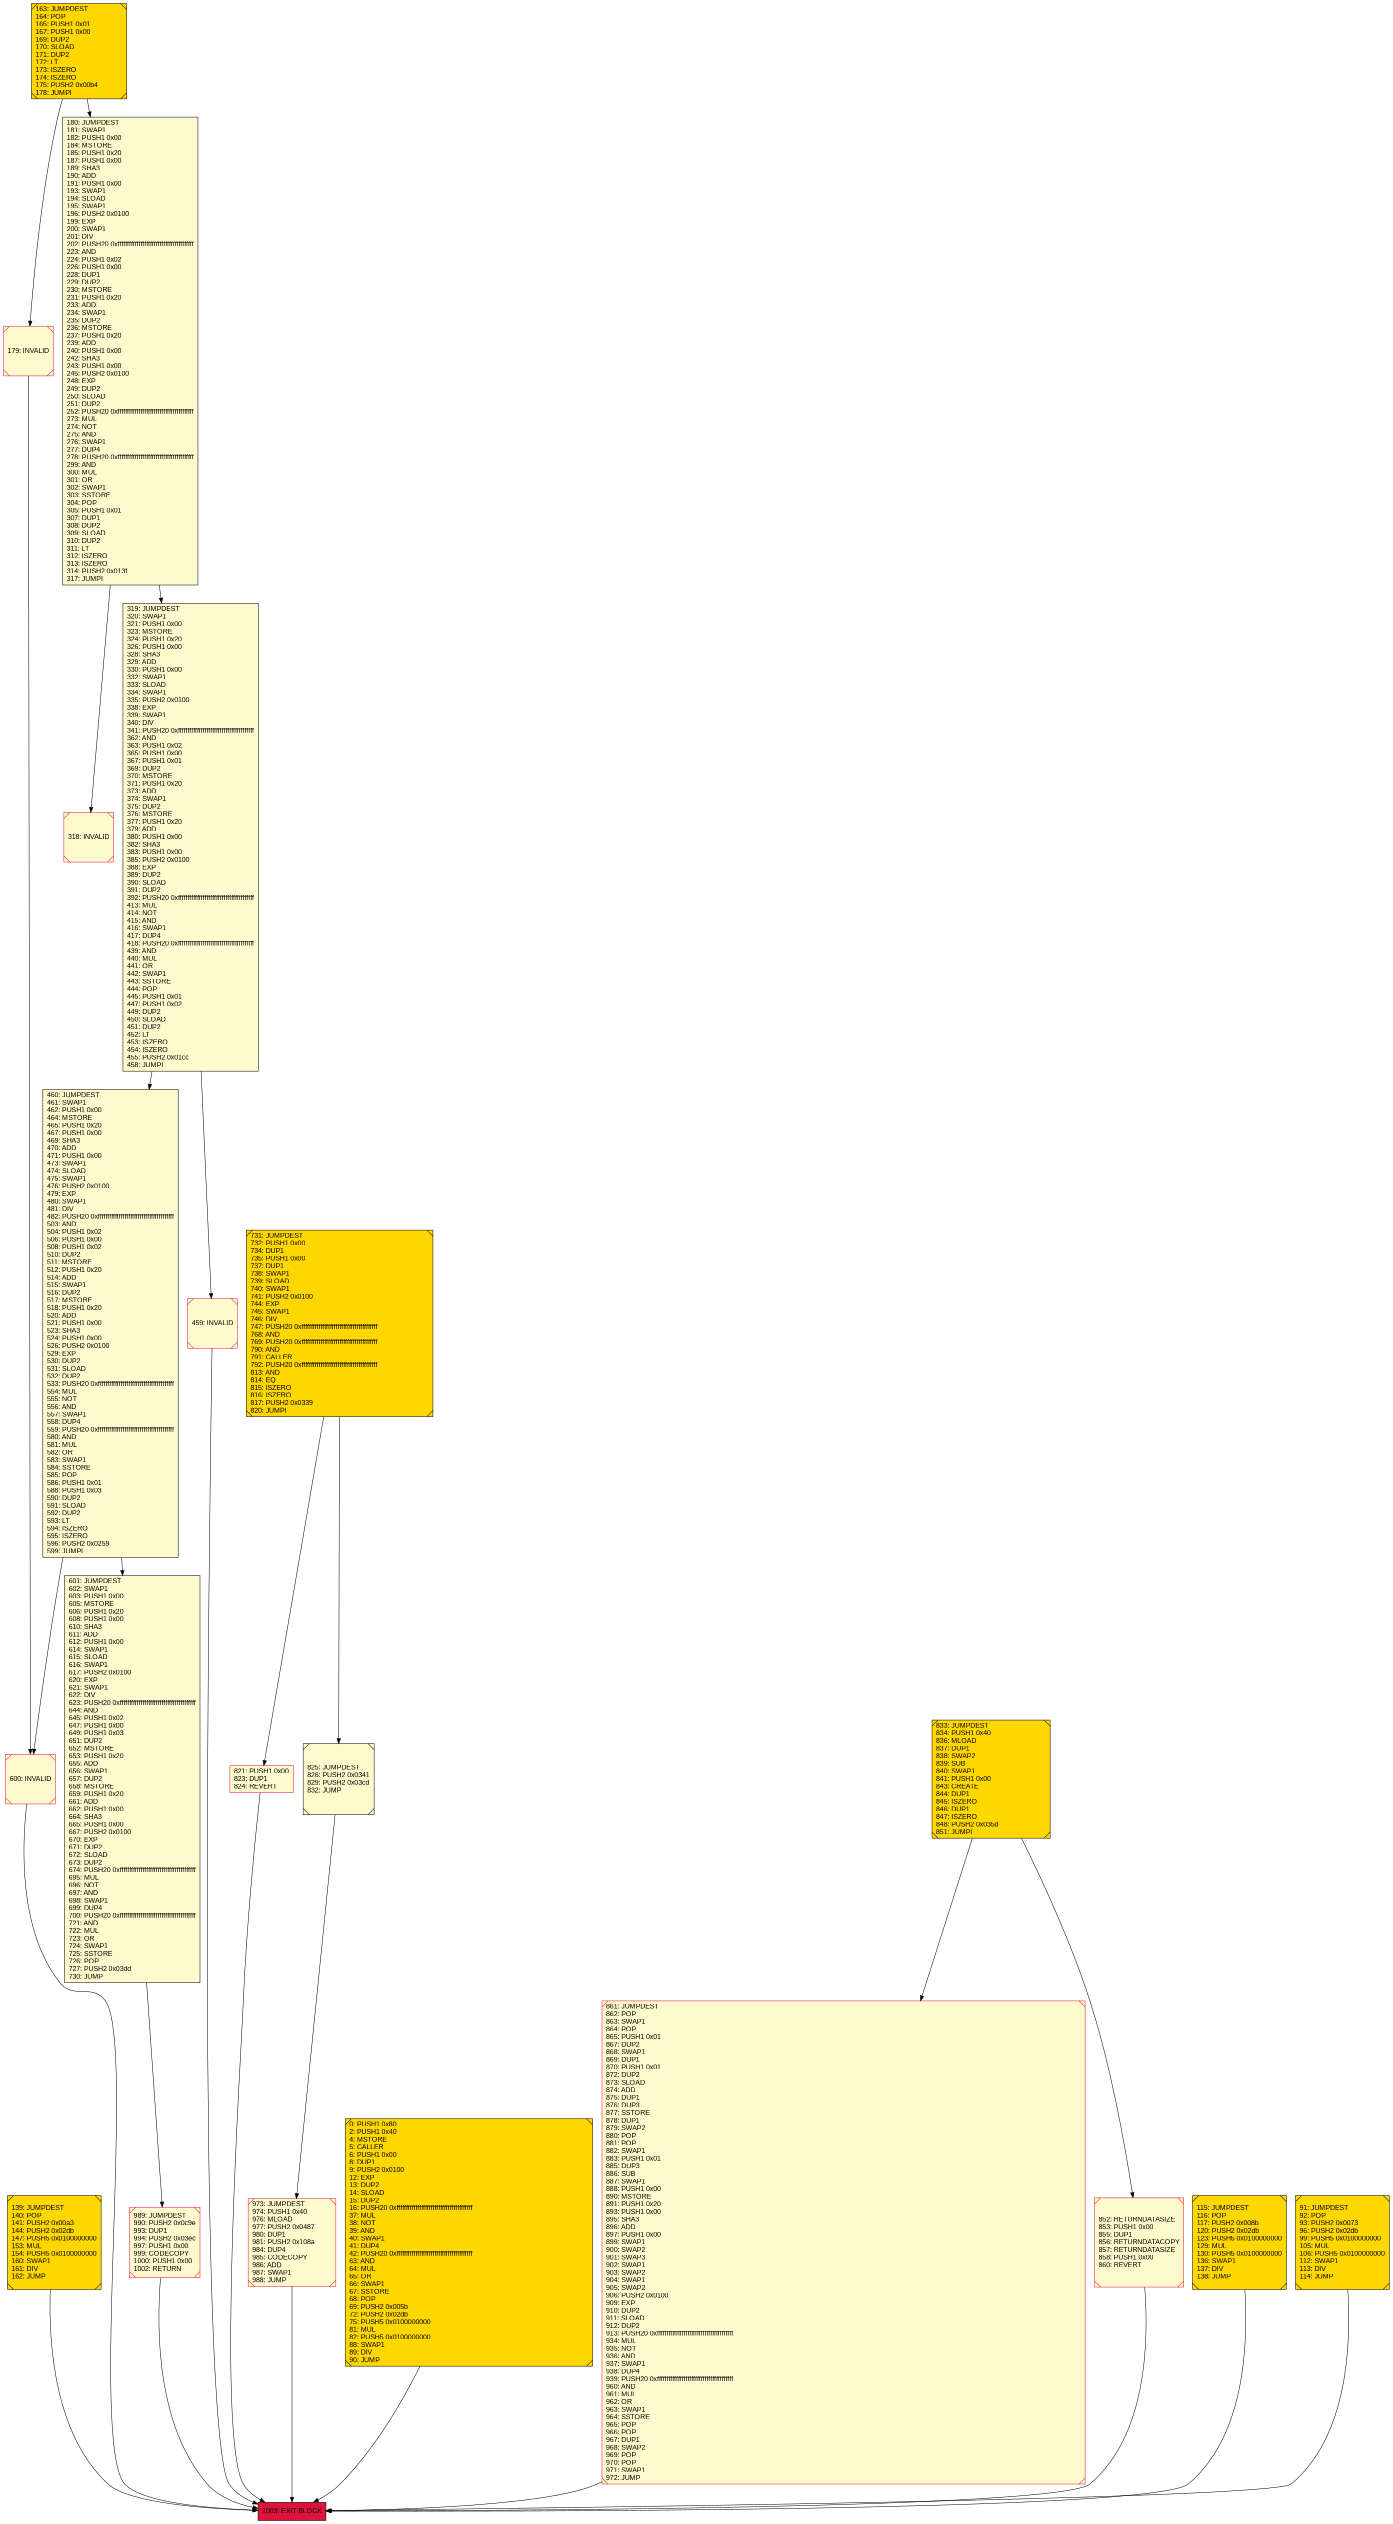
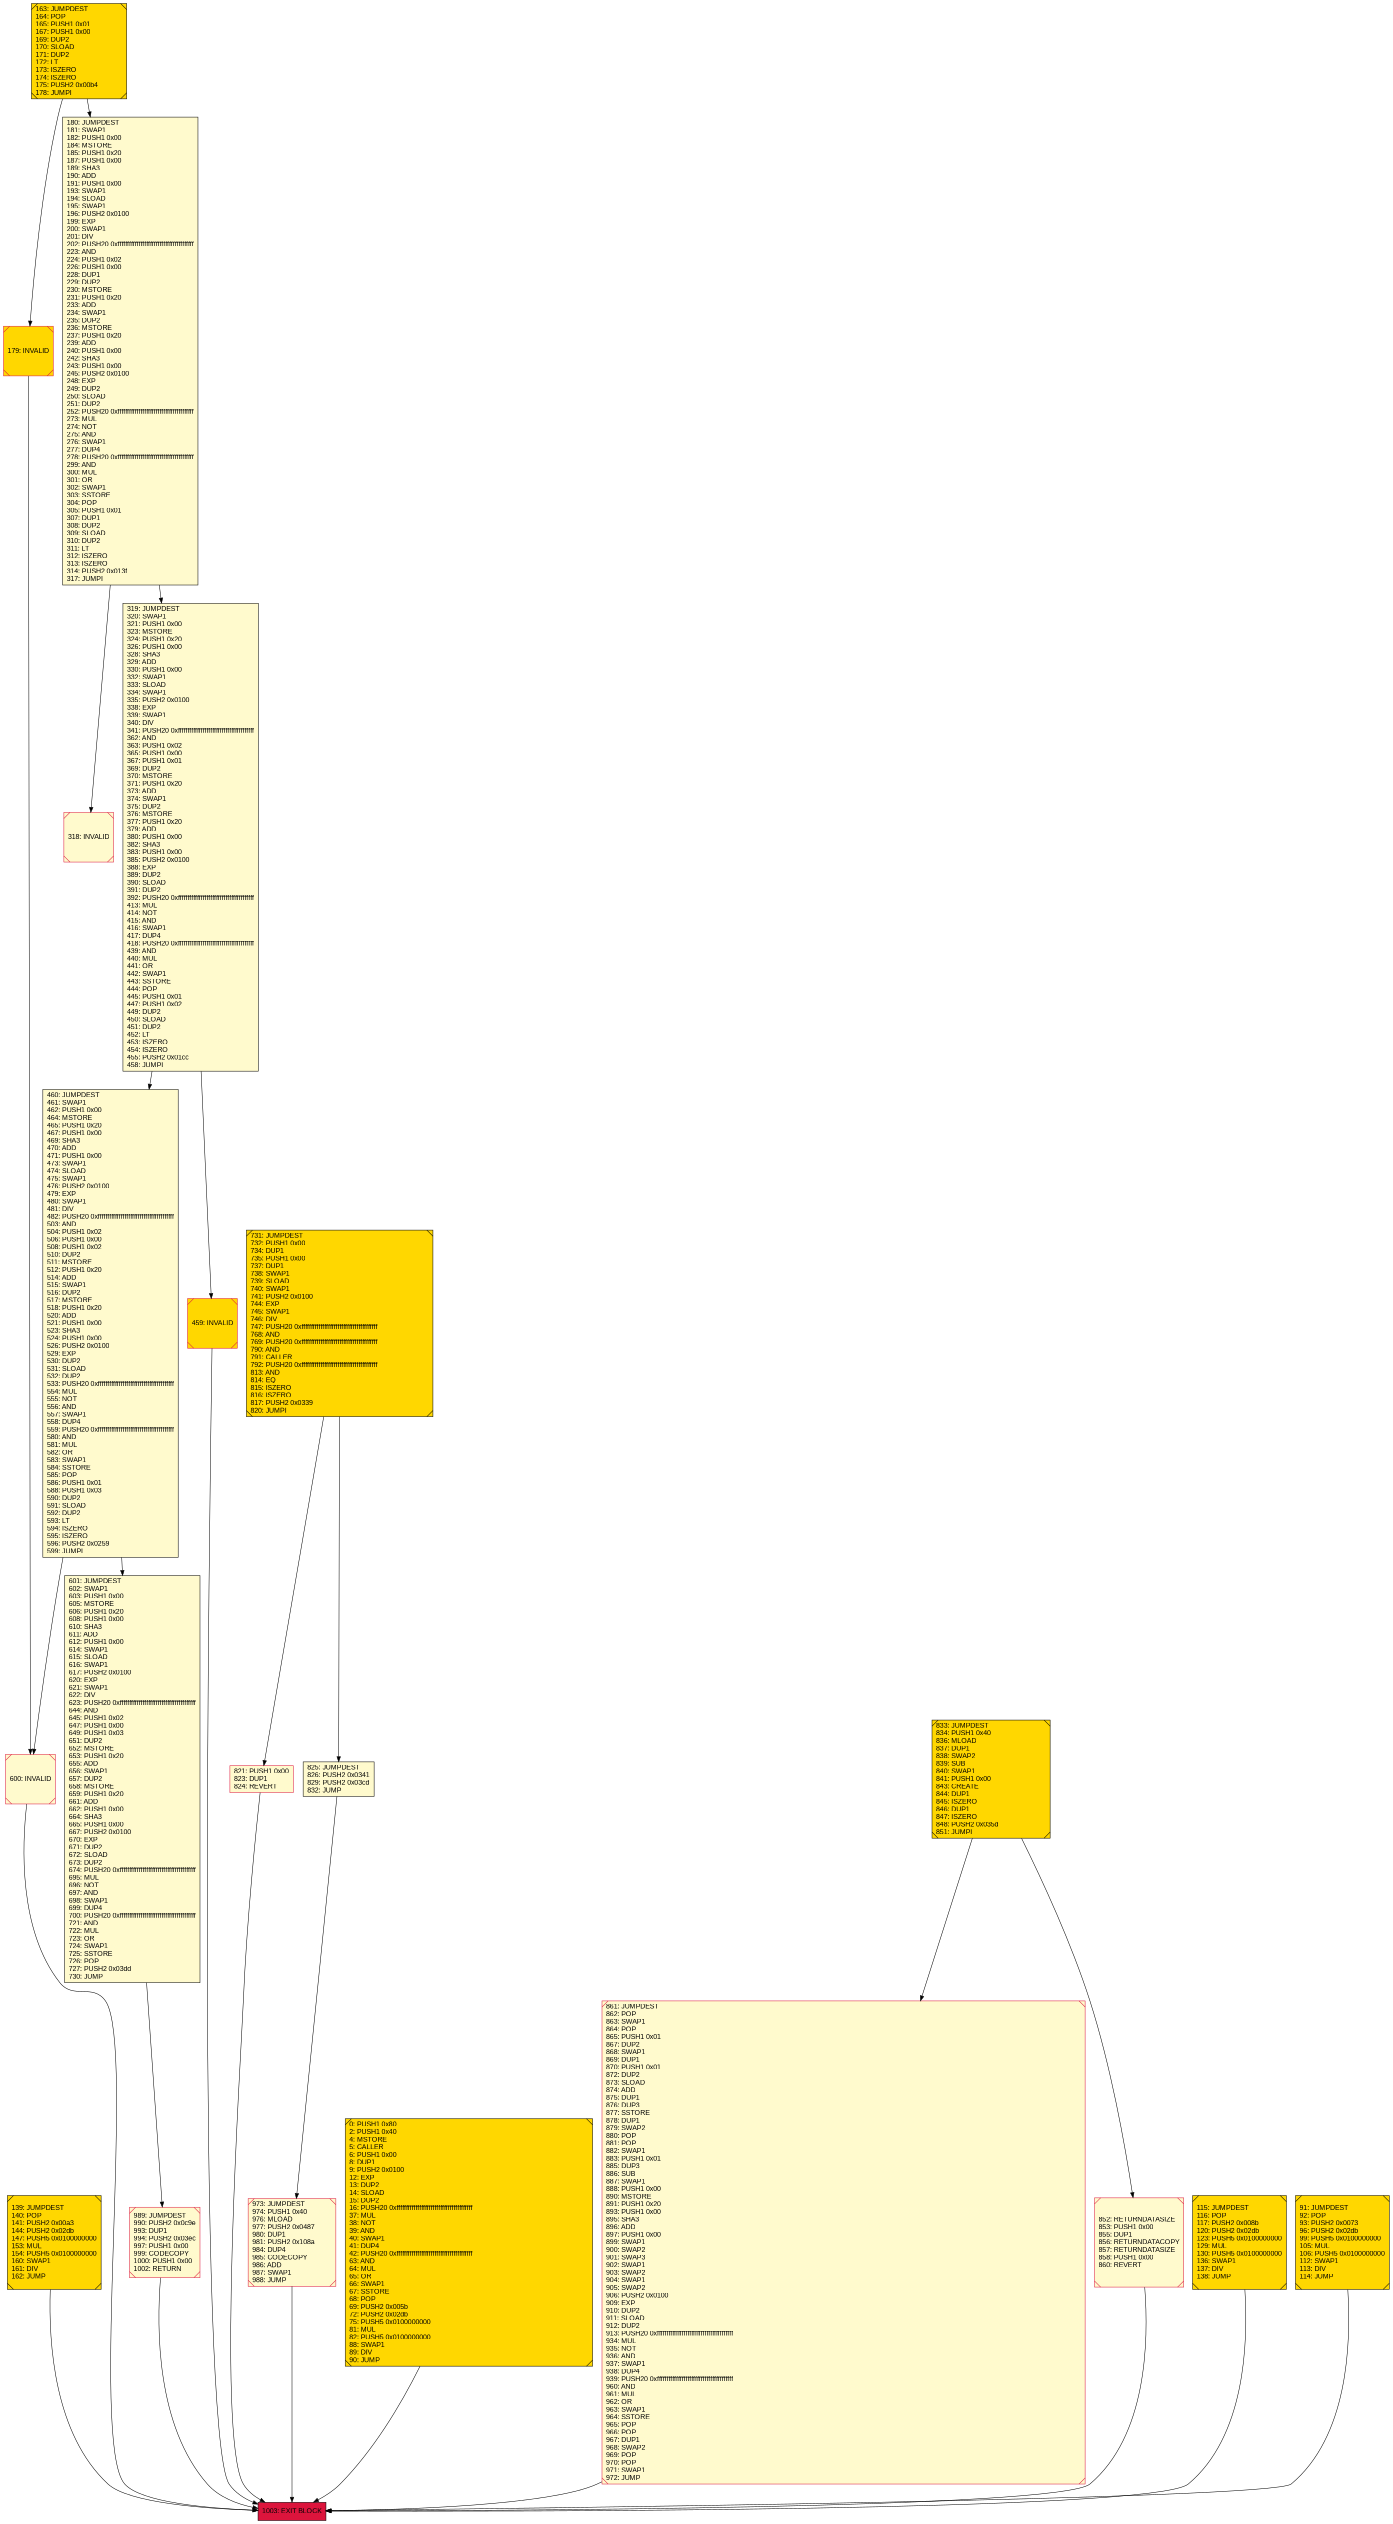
(28, 351) -> (28, 351)
(212, 1323) -> (212, 1323)
(339, 1779) -> (339, 1779)
